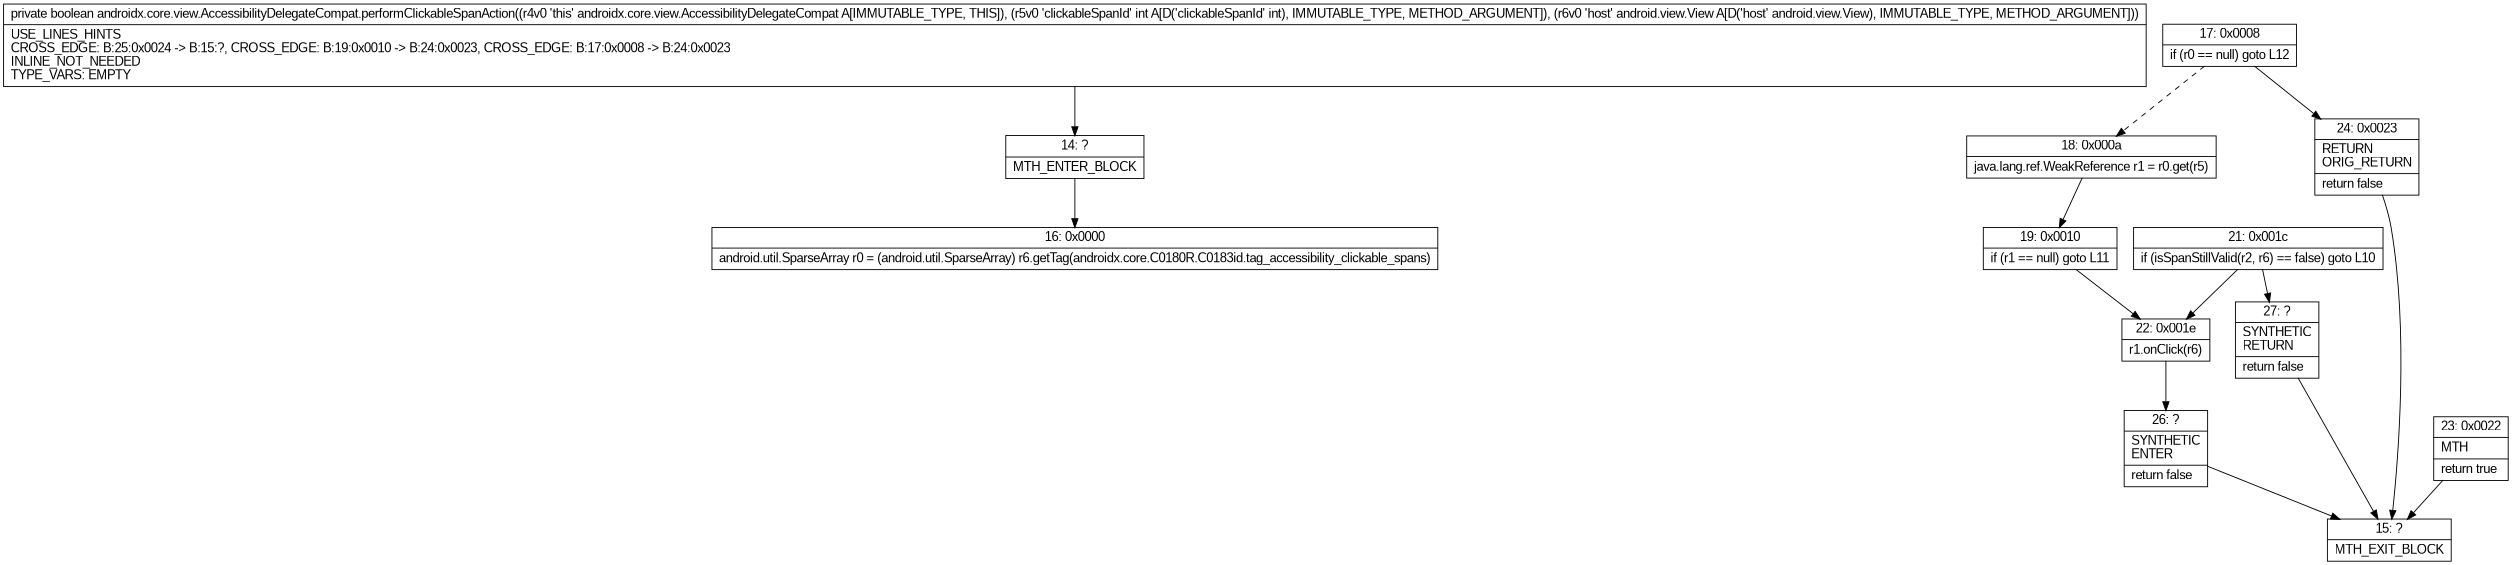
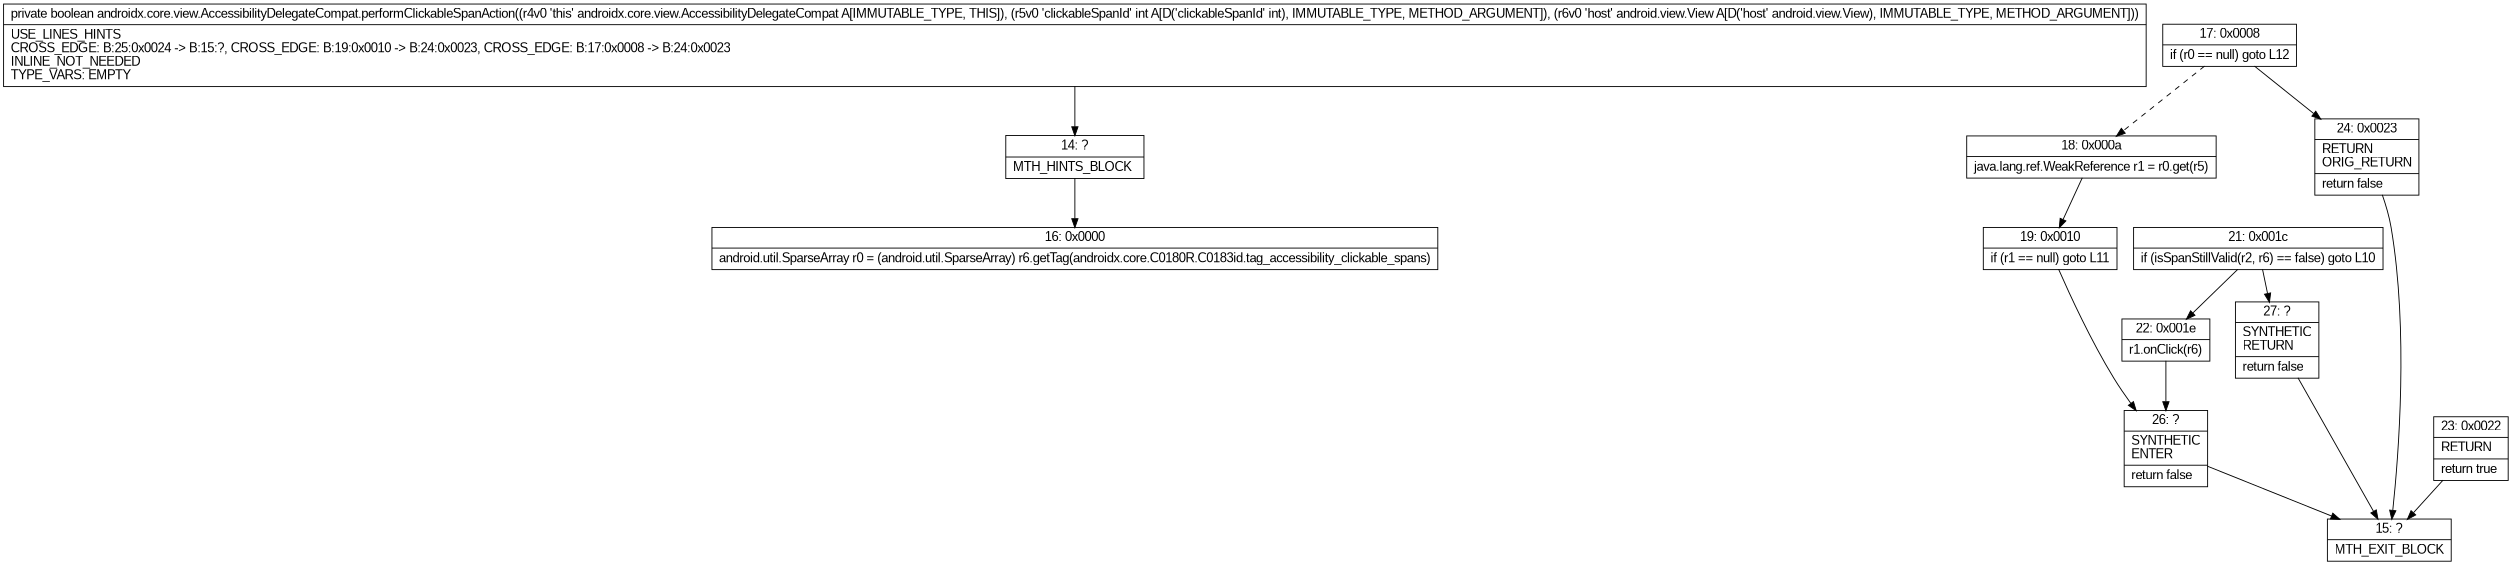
(1075, 167) -> (1073, 167)
(2104, 292) -> (2091, 338)
(2455, 448) -> (2466, 448)
